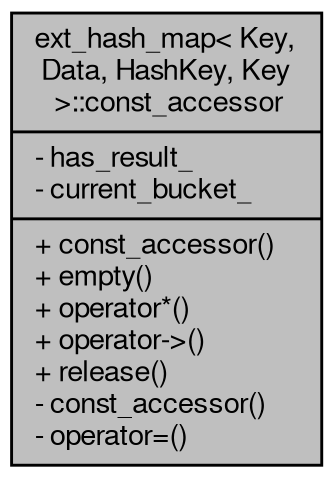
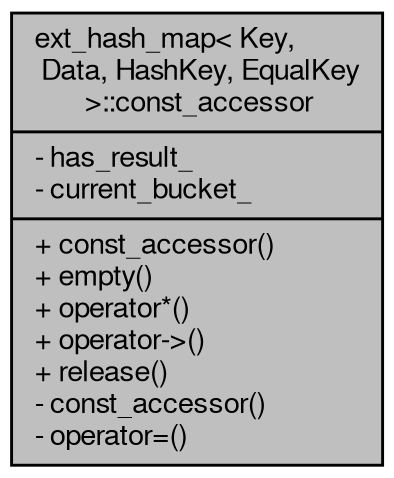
(162, 71) -> (197, 71)
